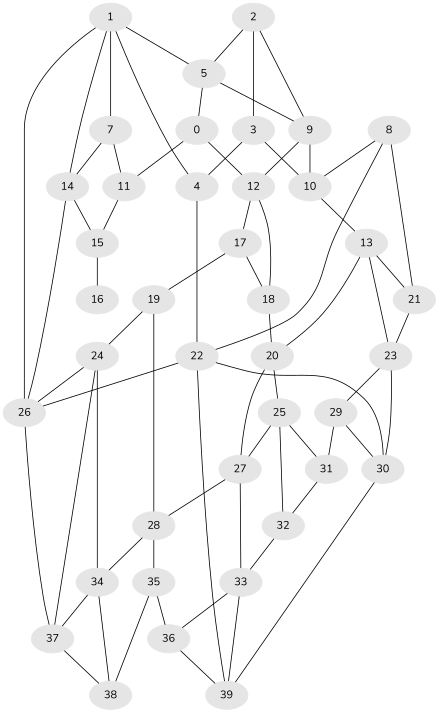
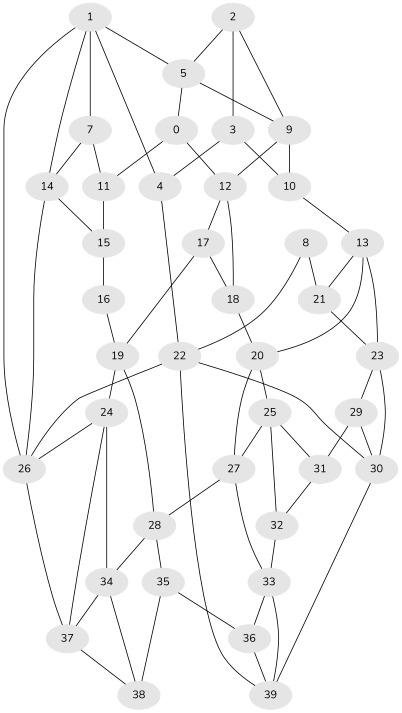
(350, 158) -> none
none -> (111, 328)
